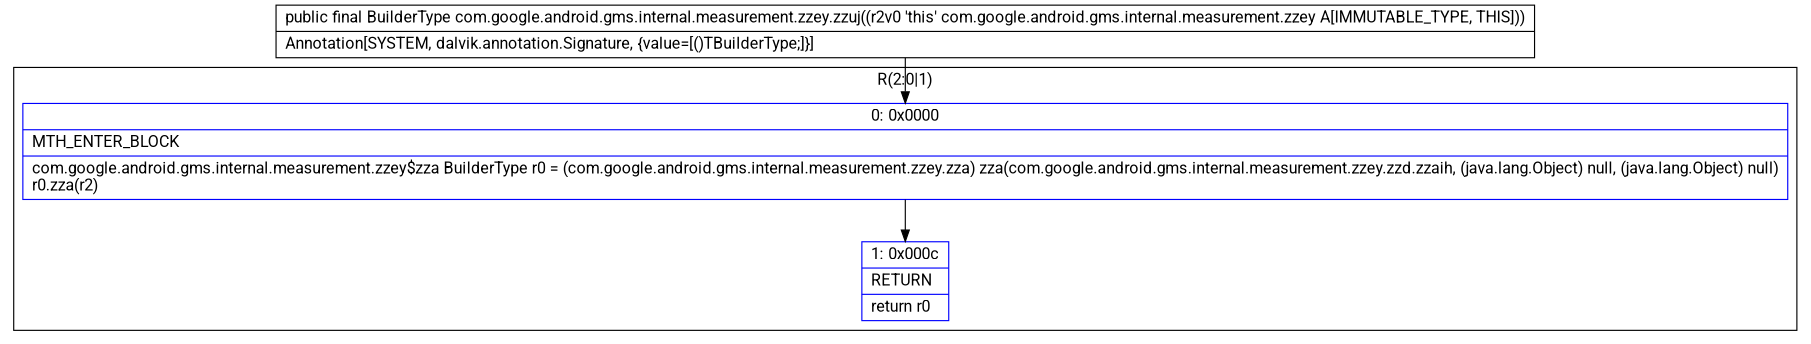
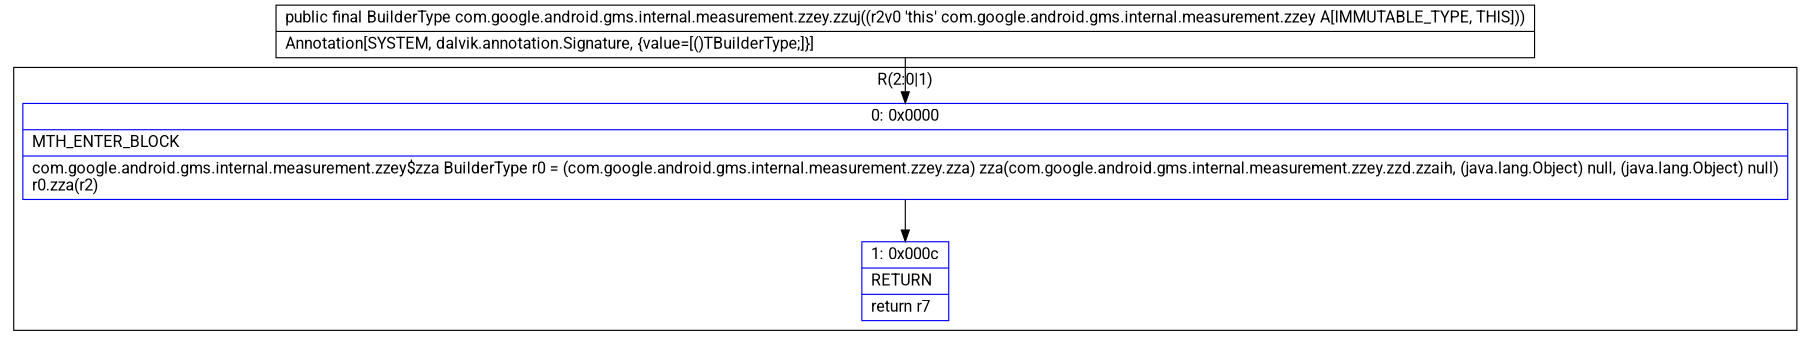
(901, 307) -> (901, 307)
